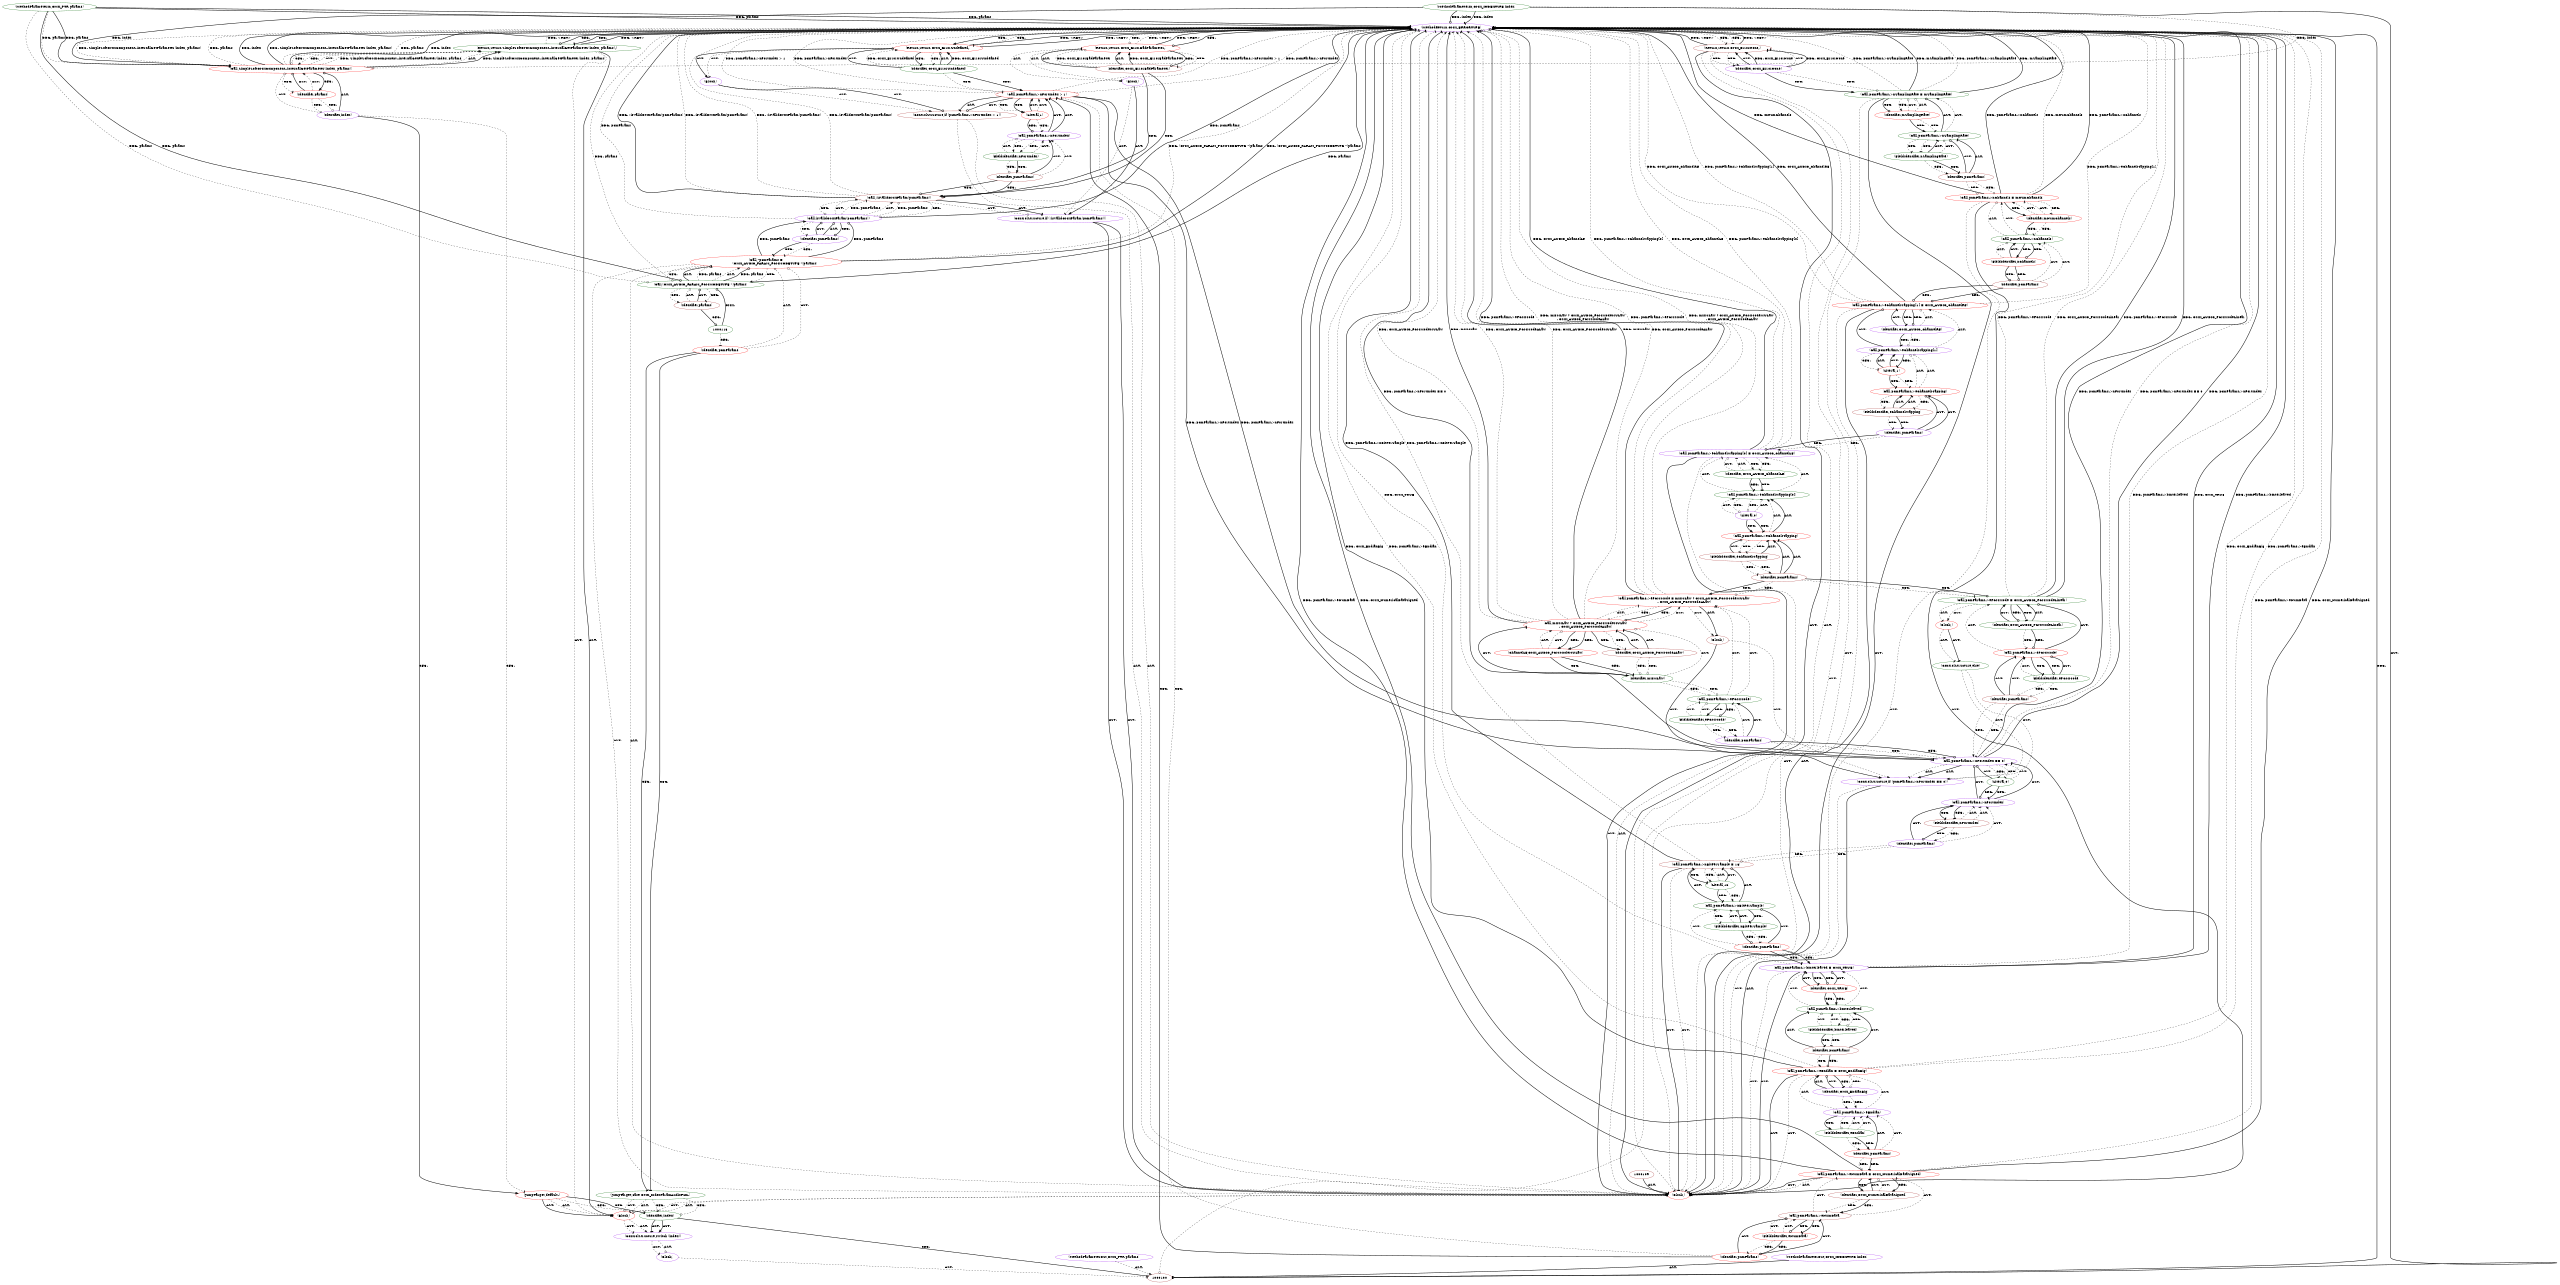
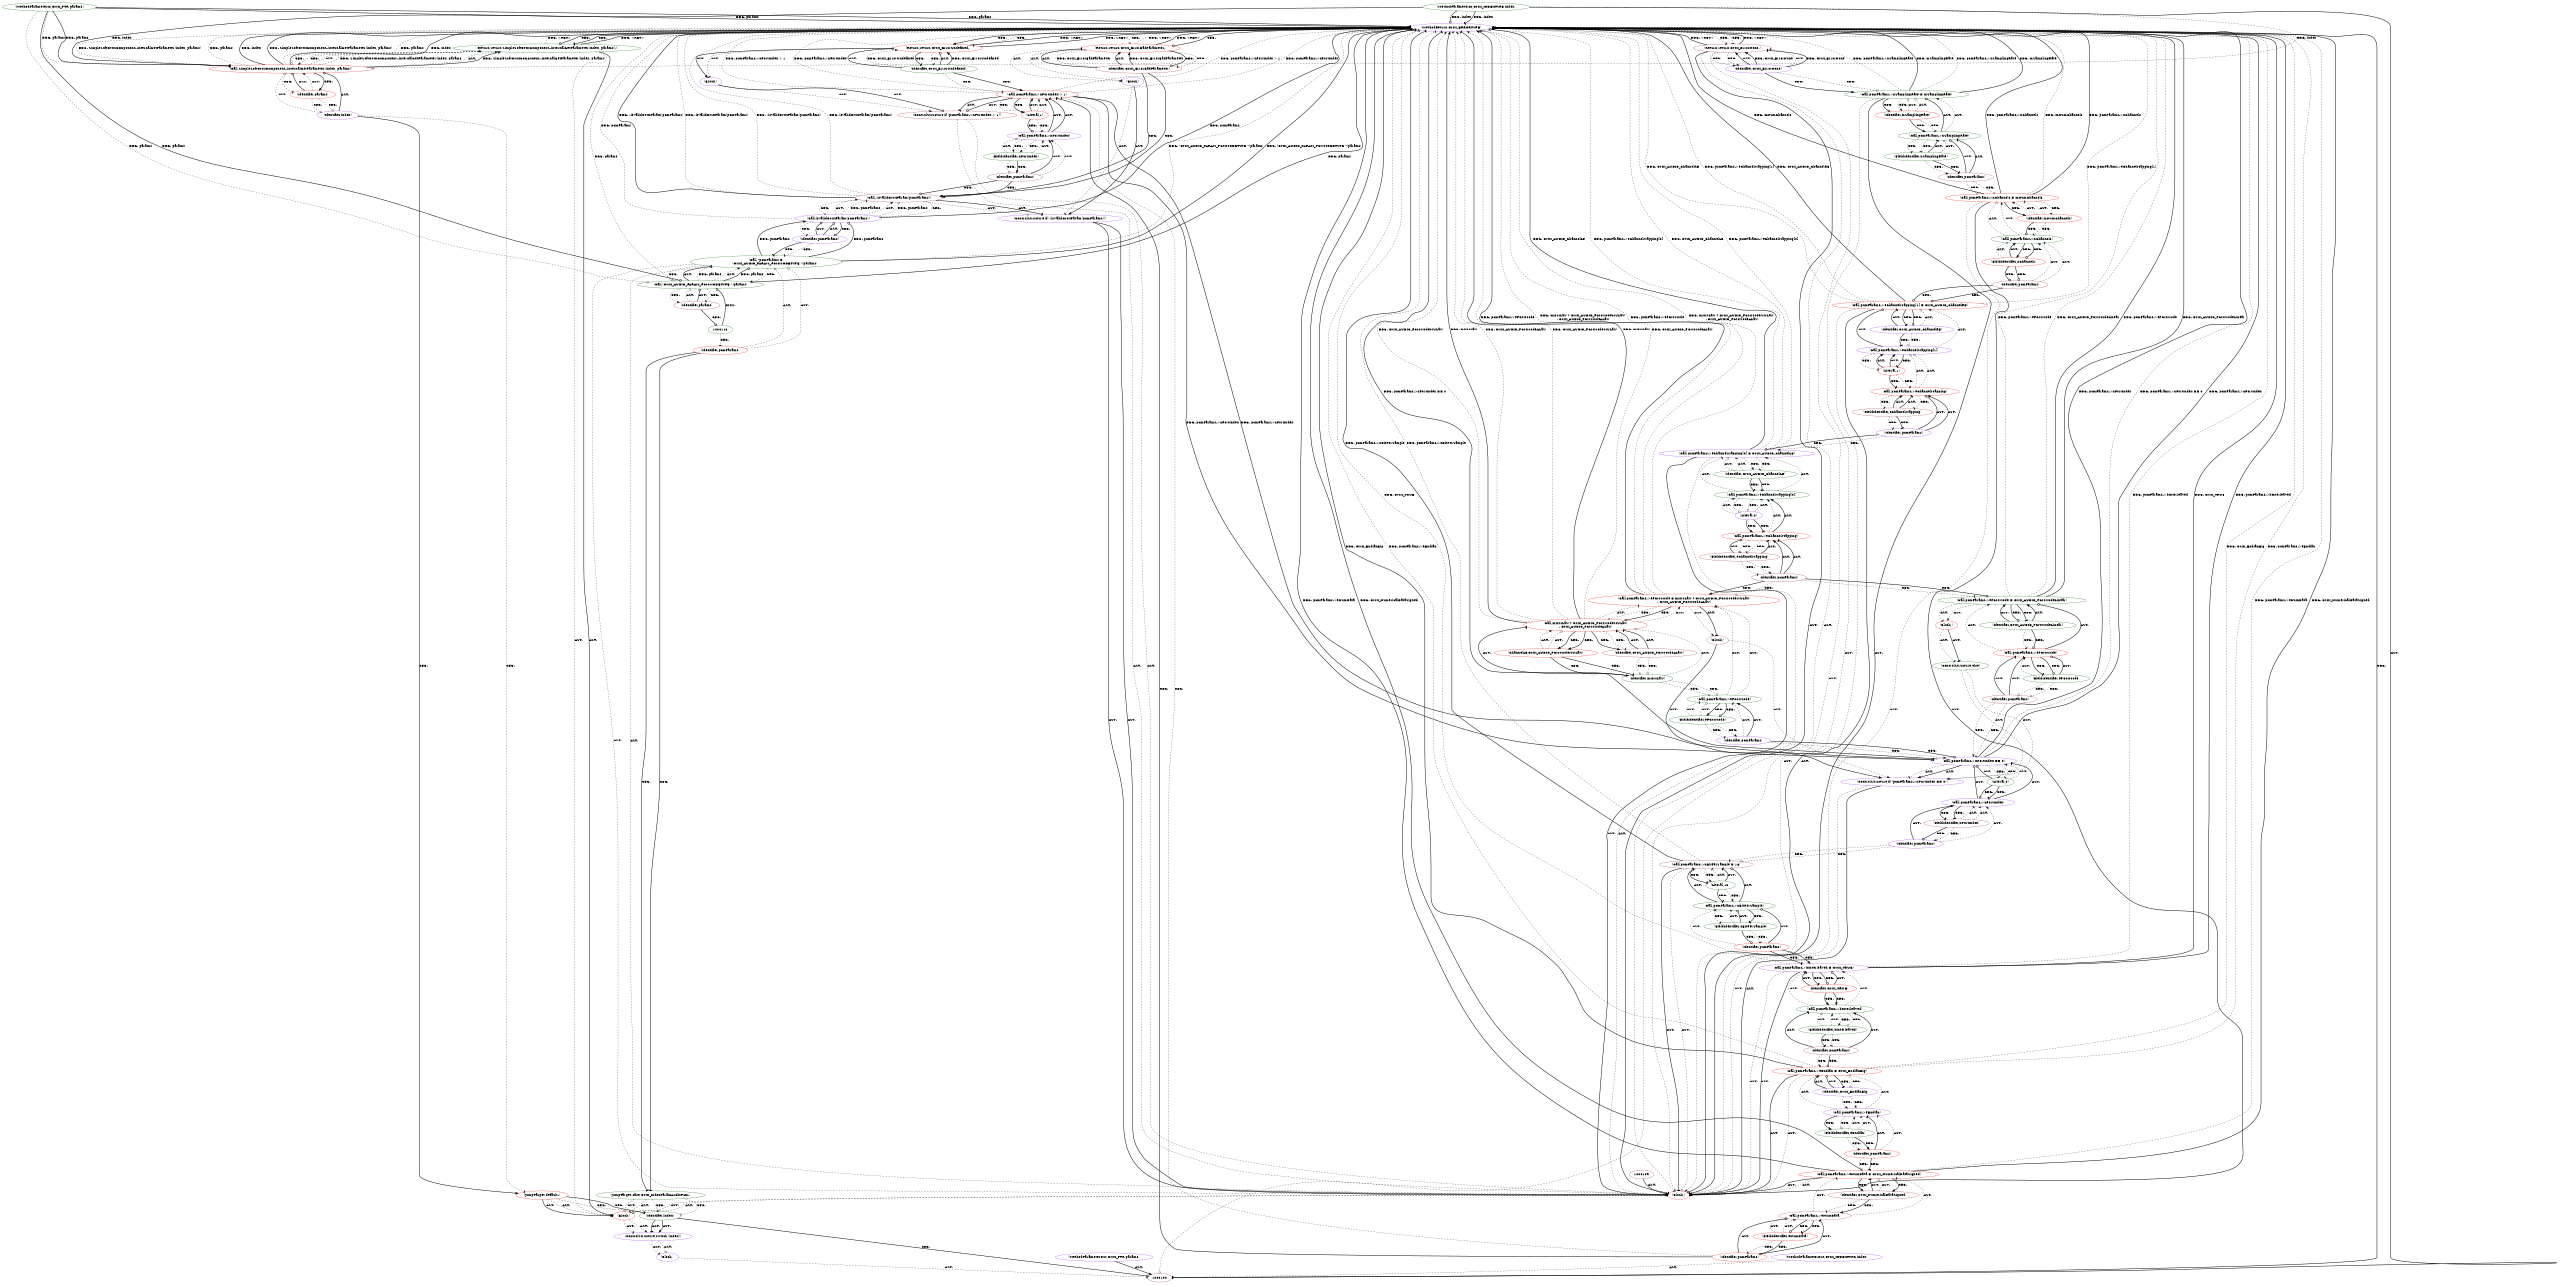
(766, 262) -> (766, 262)
(1132, 1268) -> (1132, 1268)
(1482, 1272) -> (1482, 1272)
